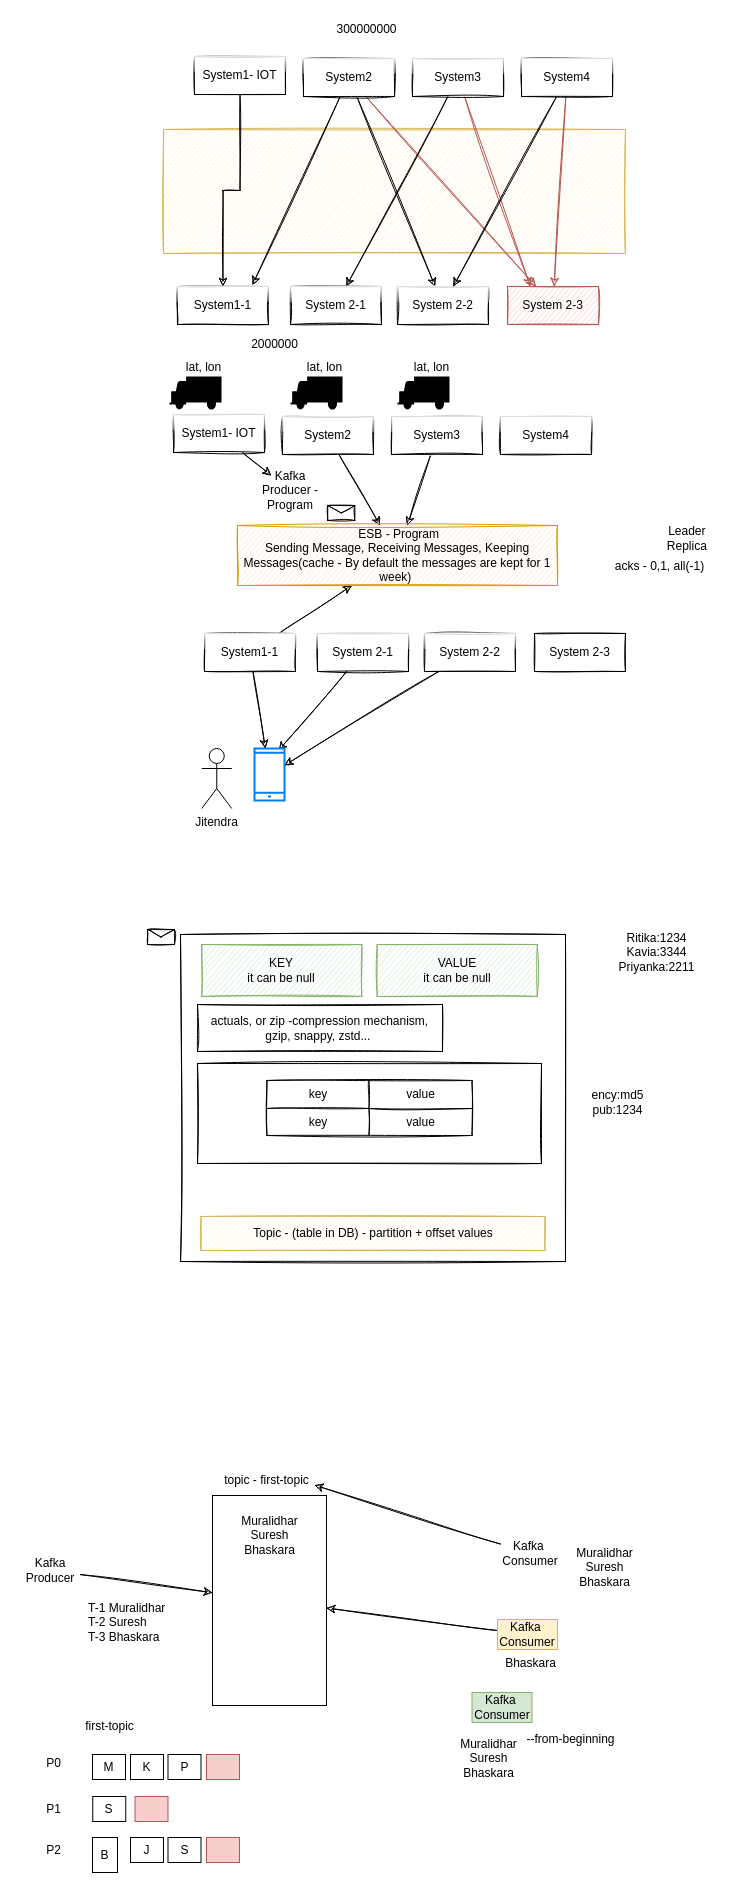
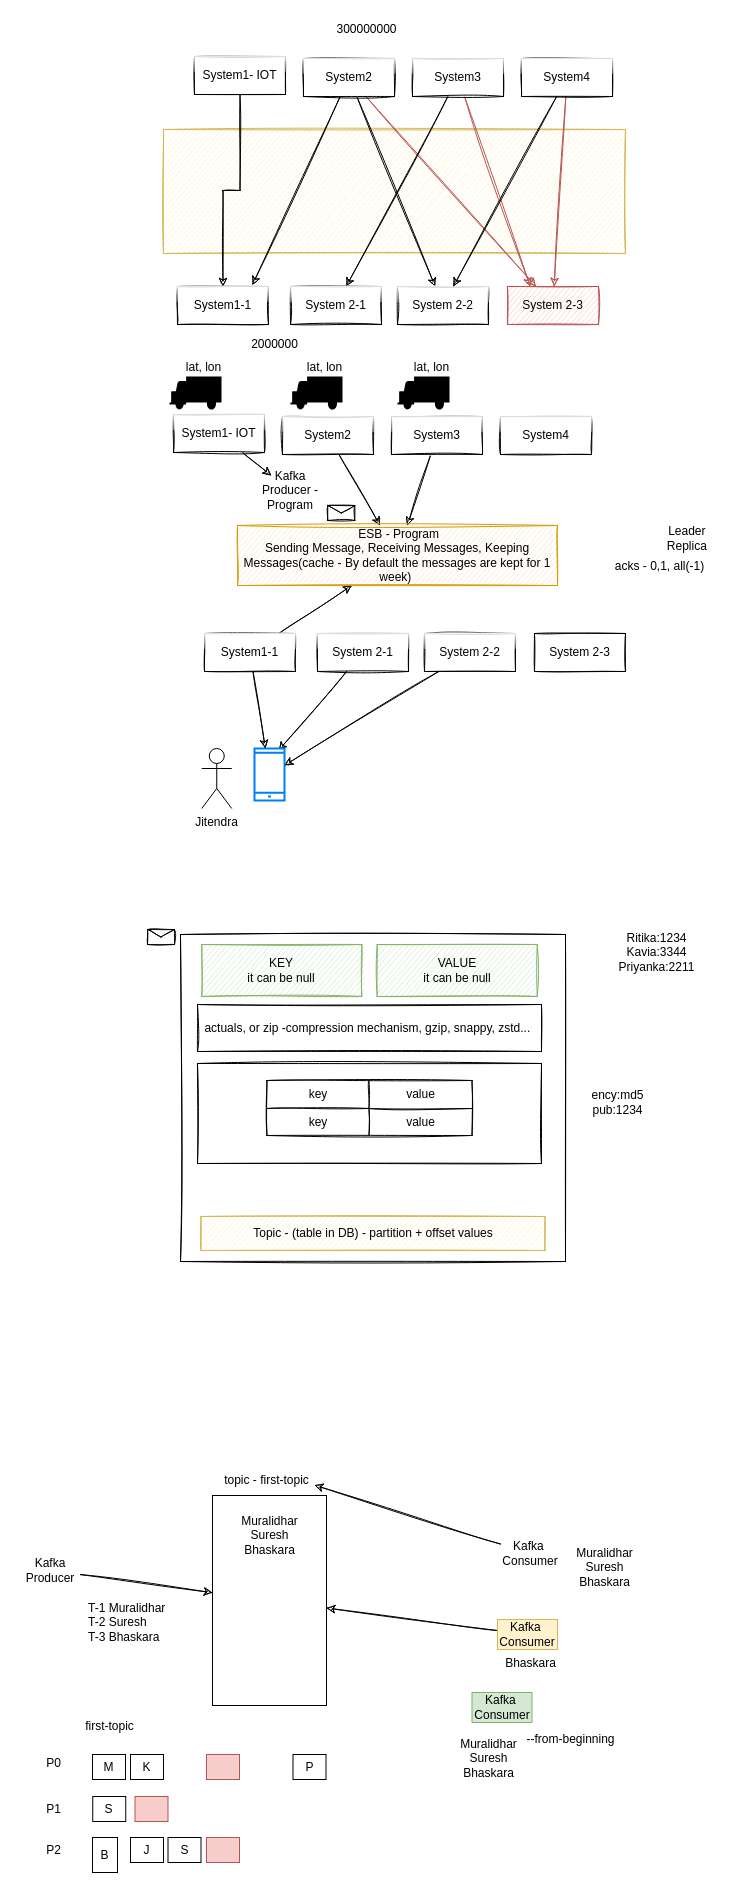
(320, 1028) -> (370, 1028)
(185, 1767) -> (310, 1767)
